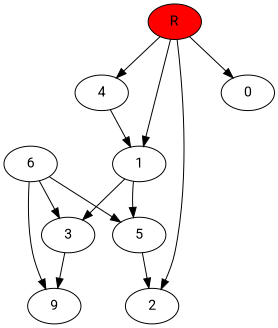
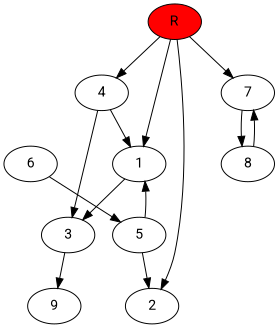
(248, 93) -> (248, 93)
none -> (248, 164)
(133, 194) -> (146, 204)
(47, 195) -> (86, 159)
(30, 232) -> none
